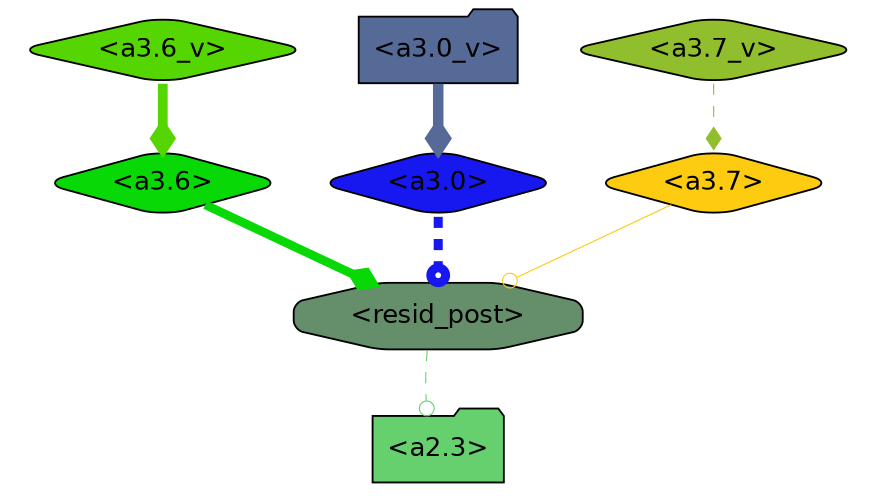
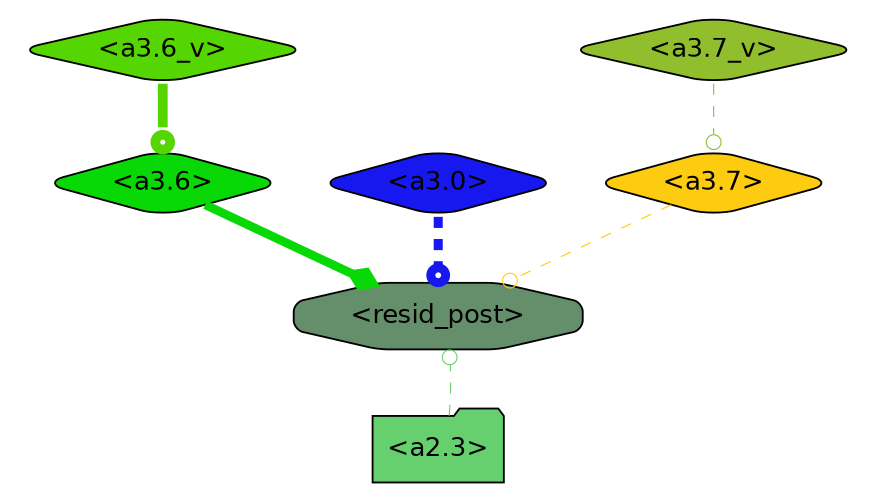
(438, 50) -> none
(163, 106) -> (163, 106)
(714, 109) -> (714, 109)
(594, 241) -> (594, 241)
(426, 375) -> (451, 390)
